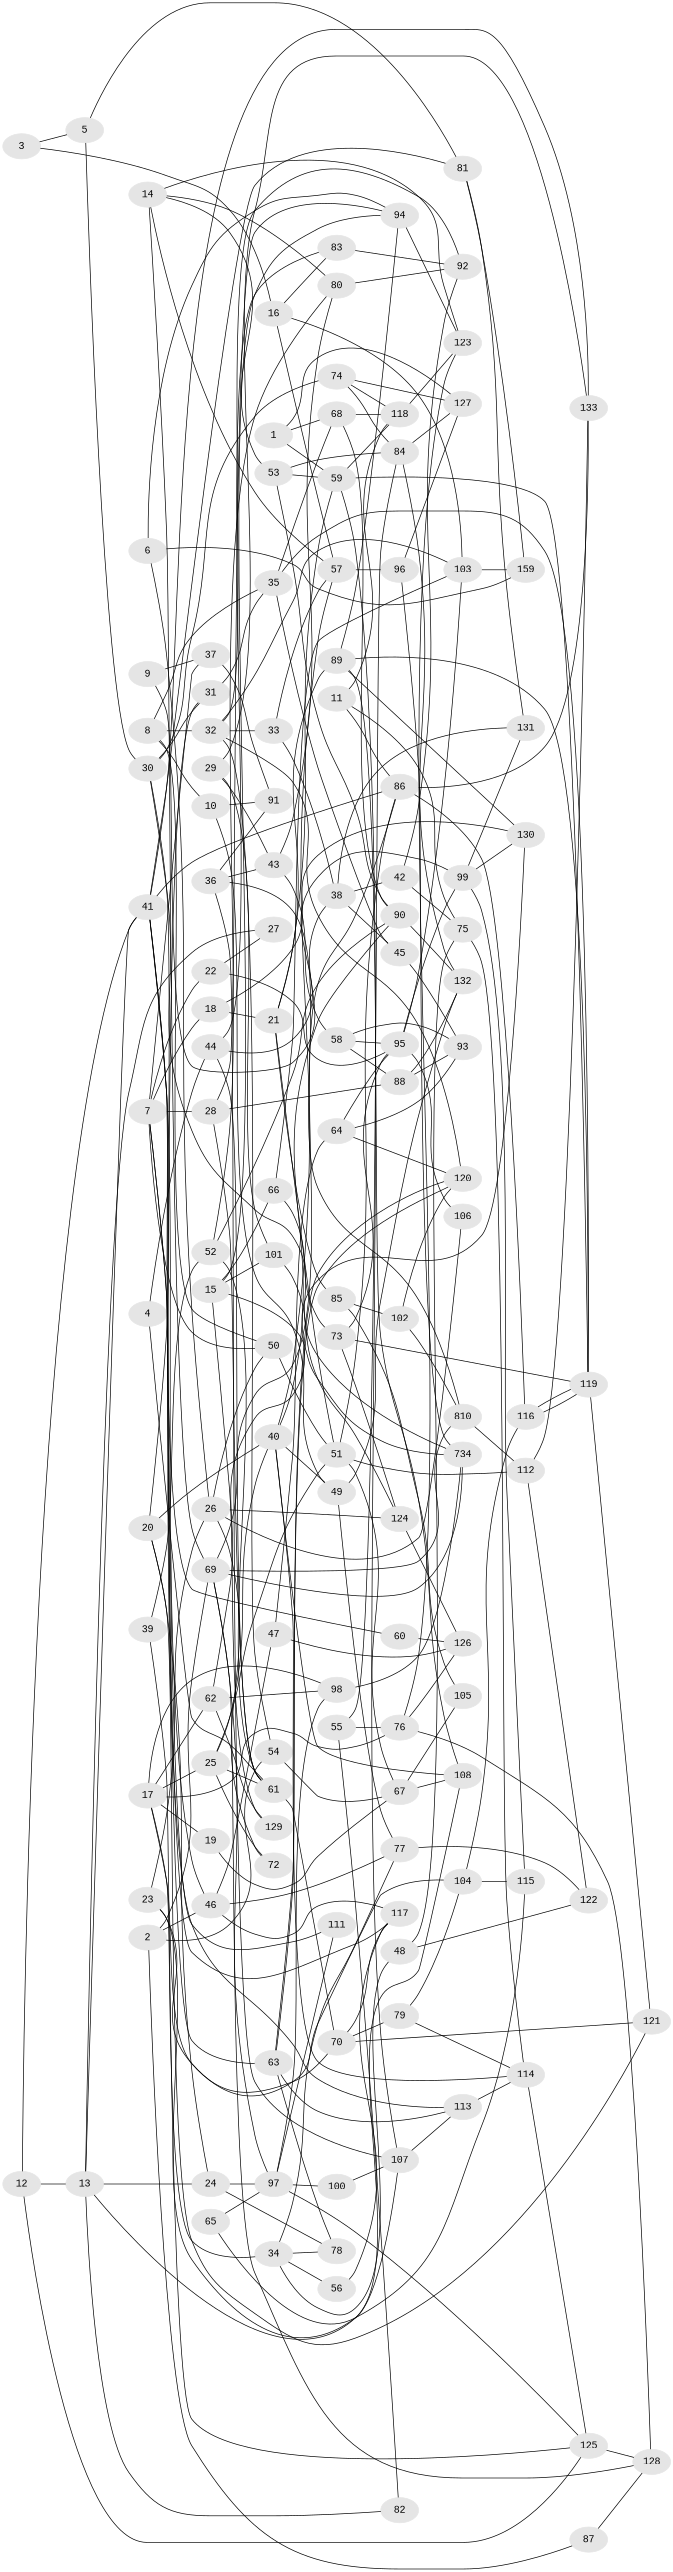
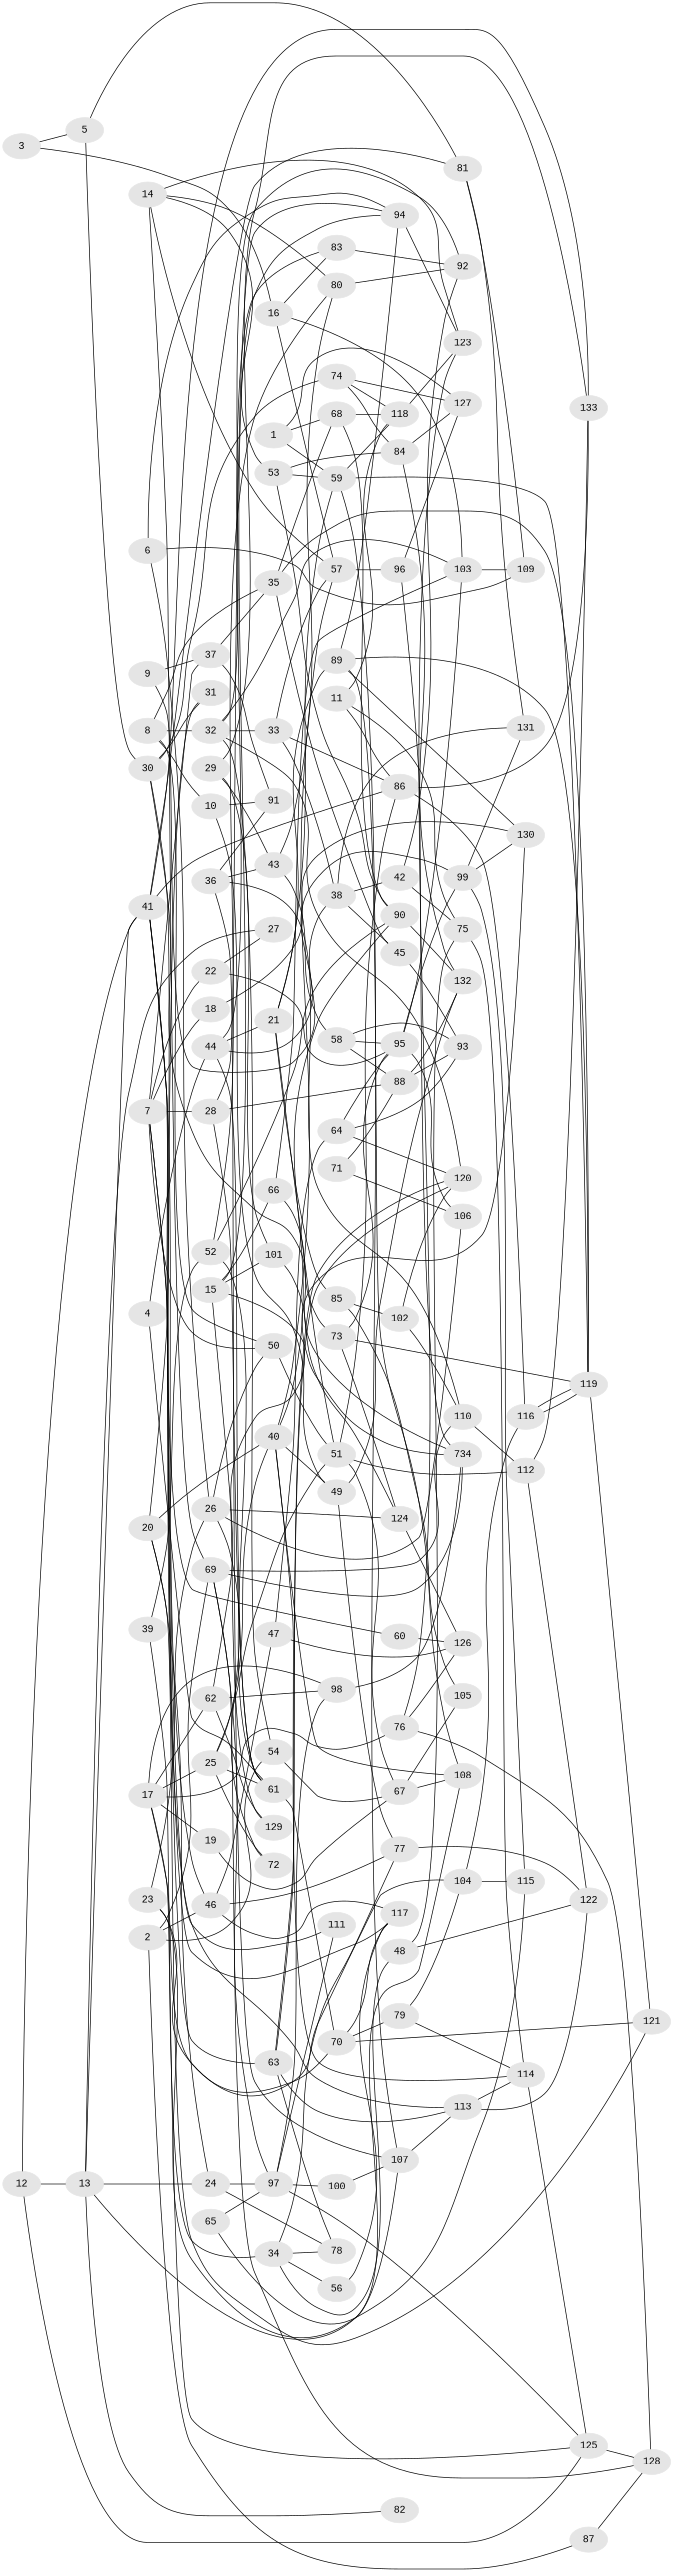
(526, 570) -> (526, 570)
(244, 634) -> (244, 617)
(242, 1015) -> (242, 1034)
none -> (337, 1169)
(312, 1224) -> (339, 760)
(463, 1417) -> (463, 1417)
(337, 1728) -> none
none -> (568, 2039)
